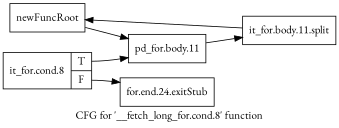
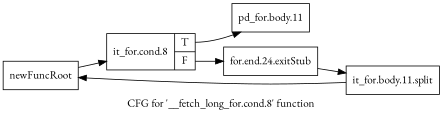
(103, 32) -> (89, 65)
(220, 41) -> (328, 70)
